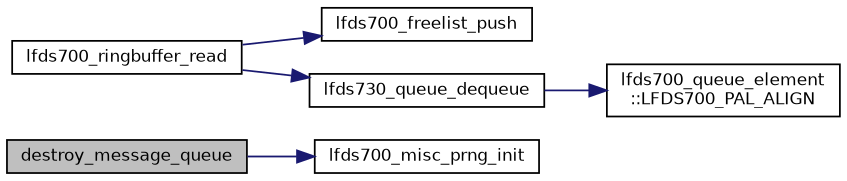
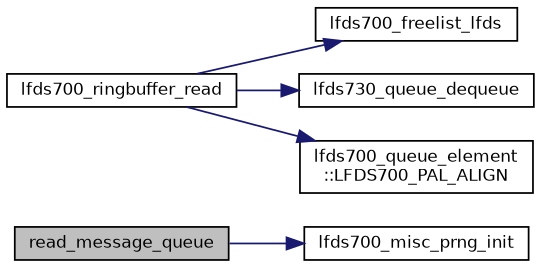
(427, 24) -> (416, 24)
(567, 90) -> (242, 122)
(127, 156) -> (122, 243)
